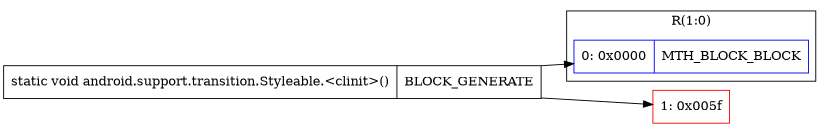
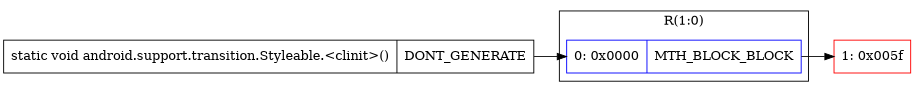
(469, 82) -> (465, 56)
(592, 101) -> (814, 57)
